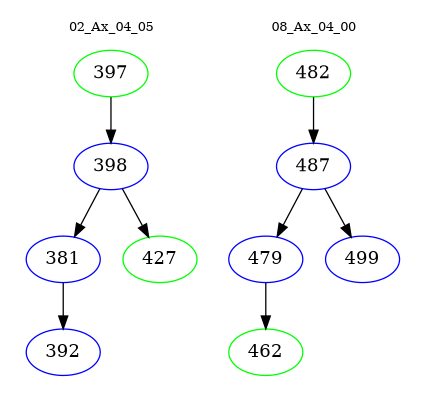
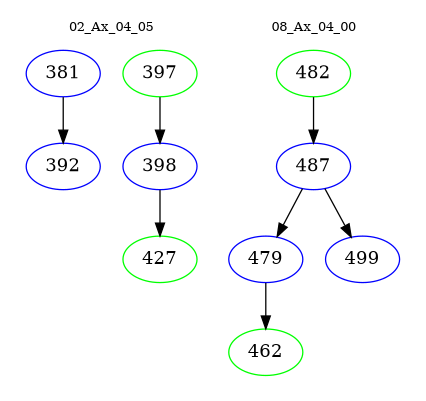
(90, 207) -> none
